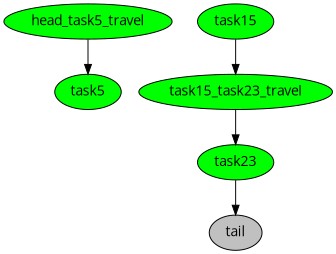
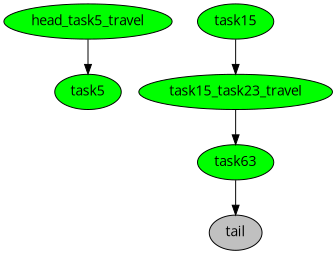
(236, 162) -> (236, 162)
